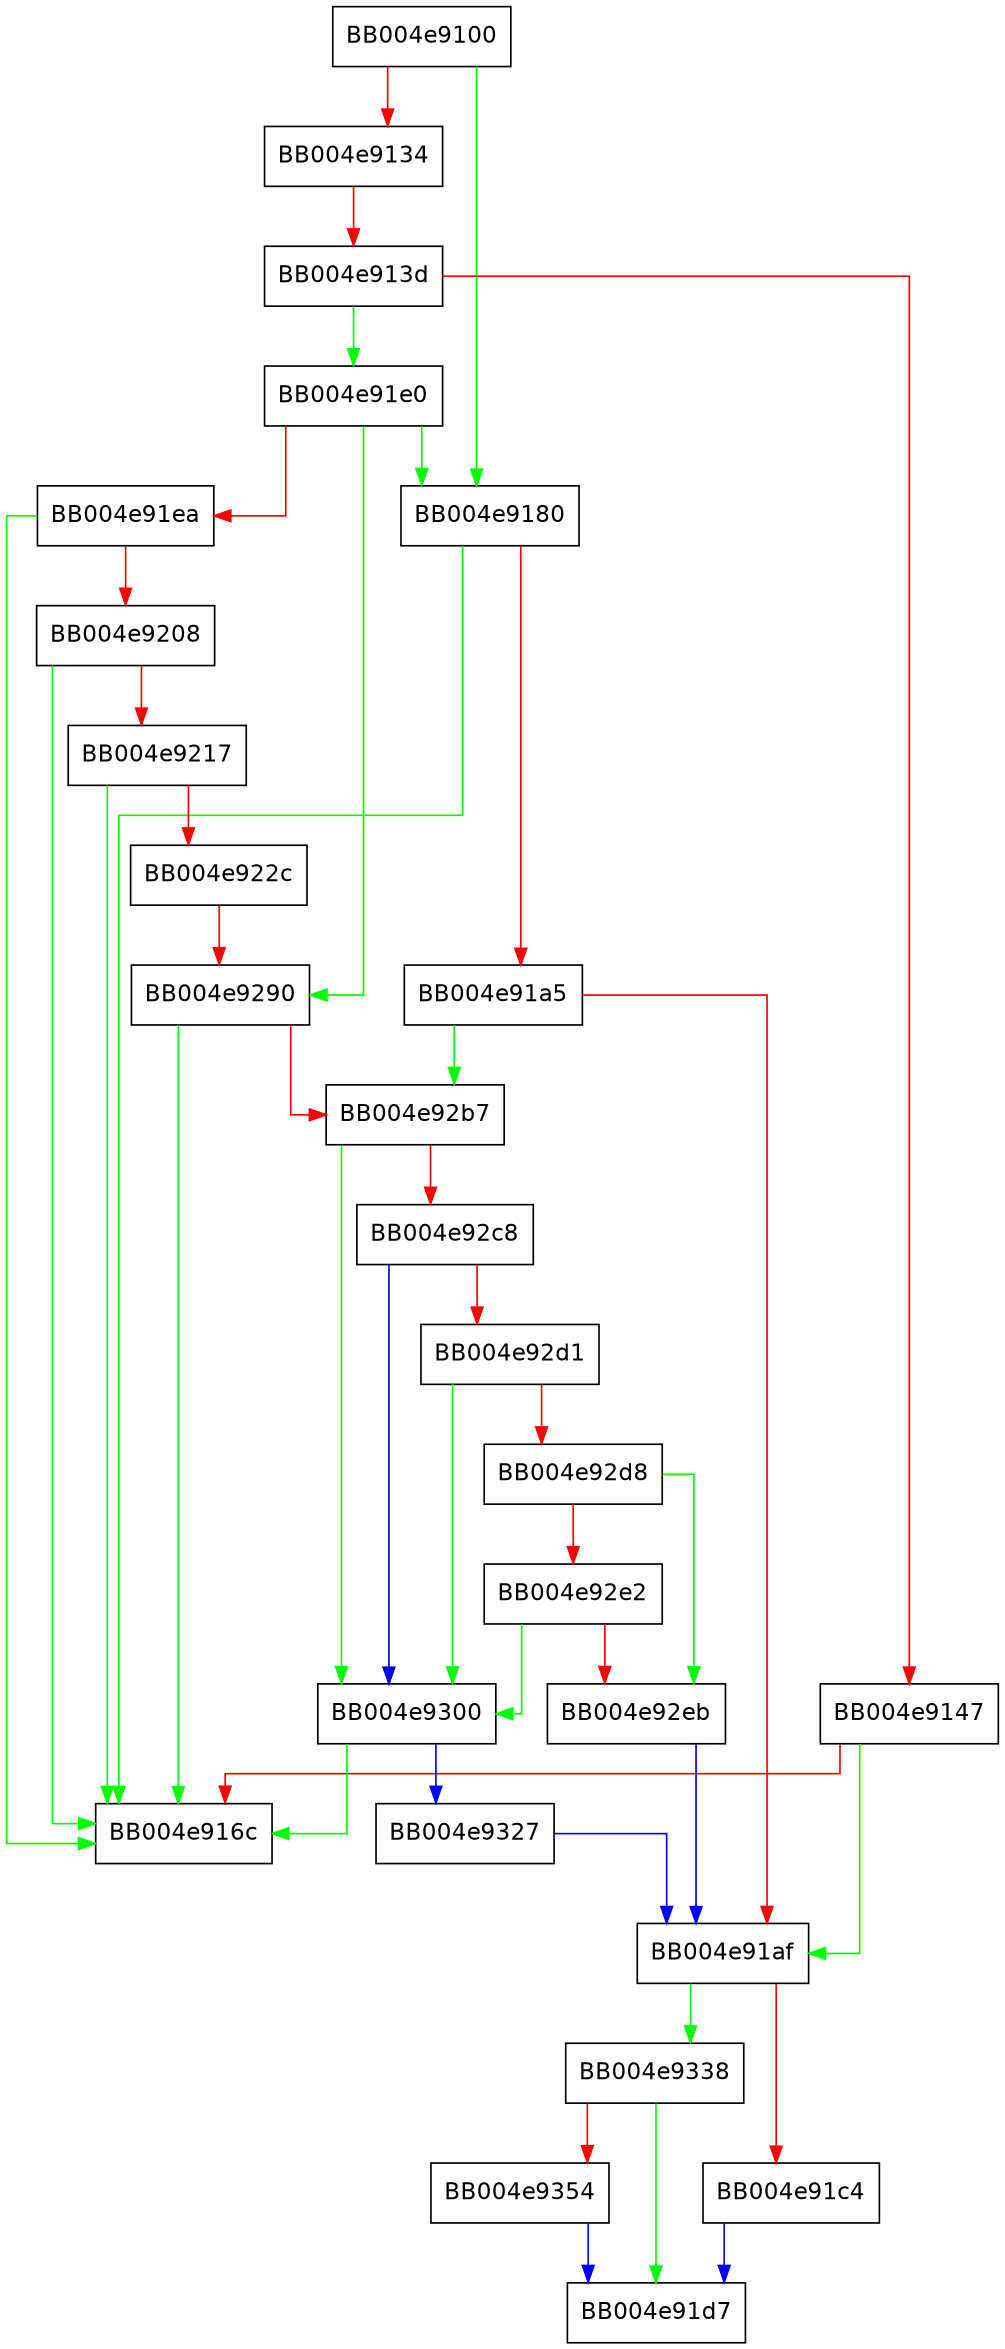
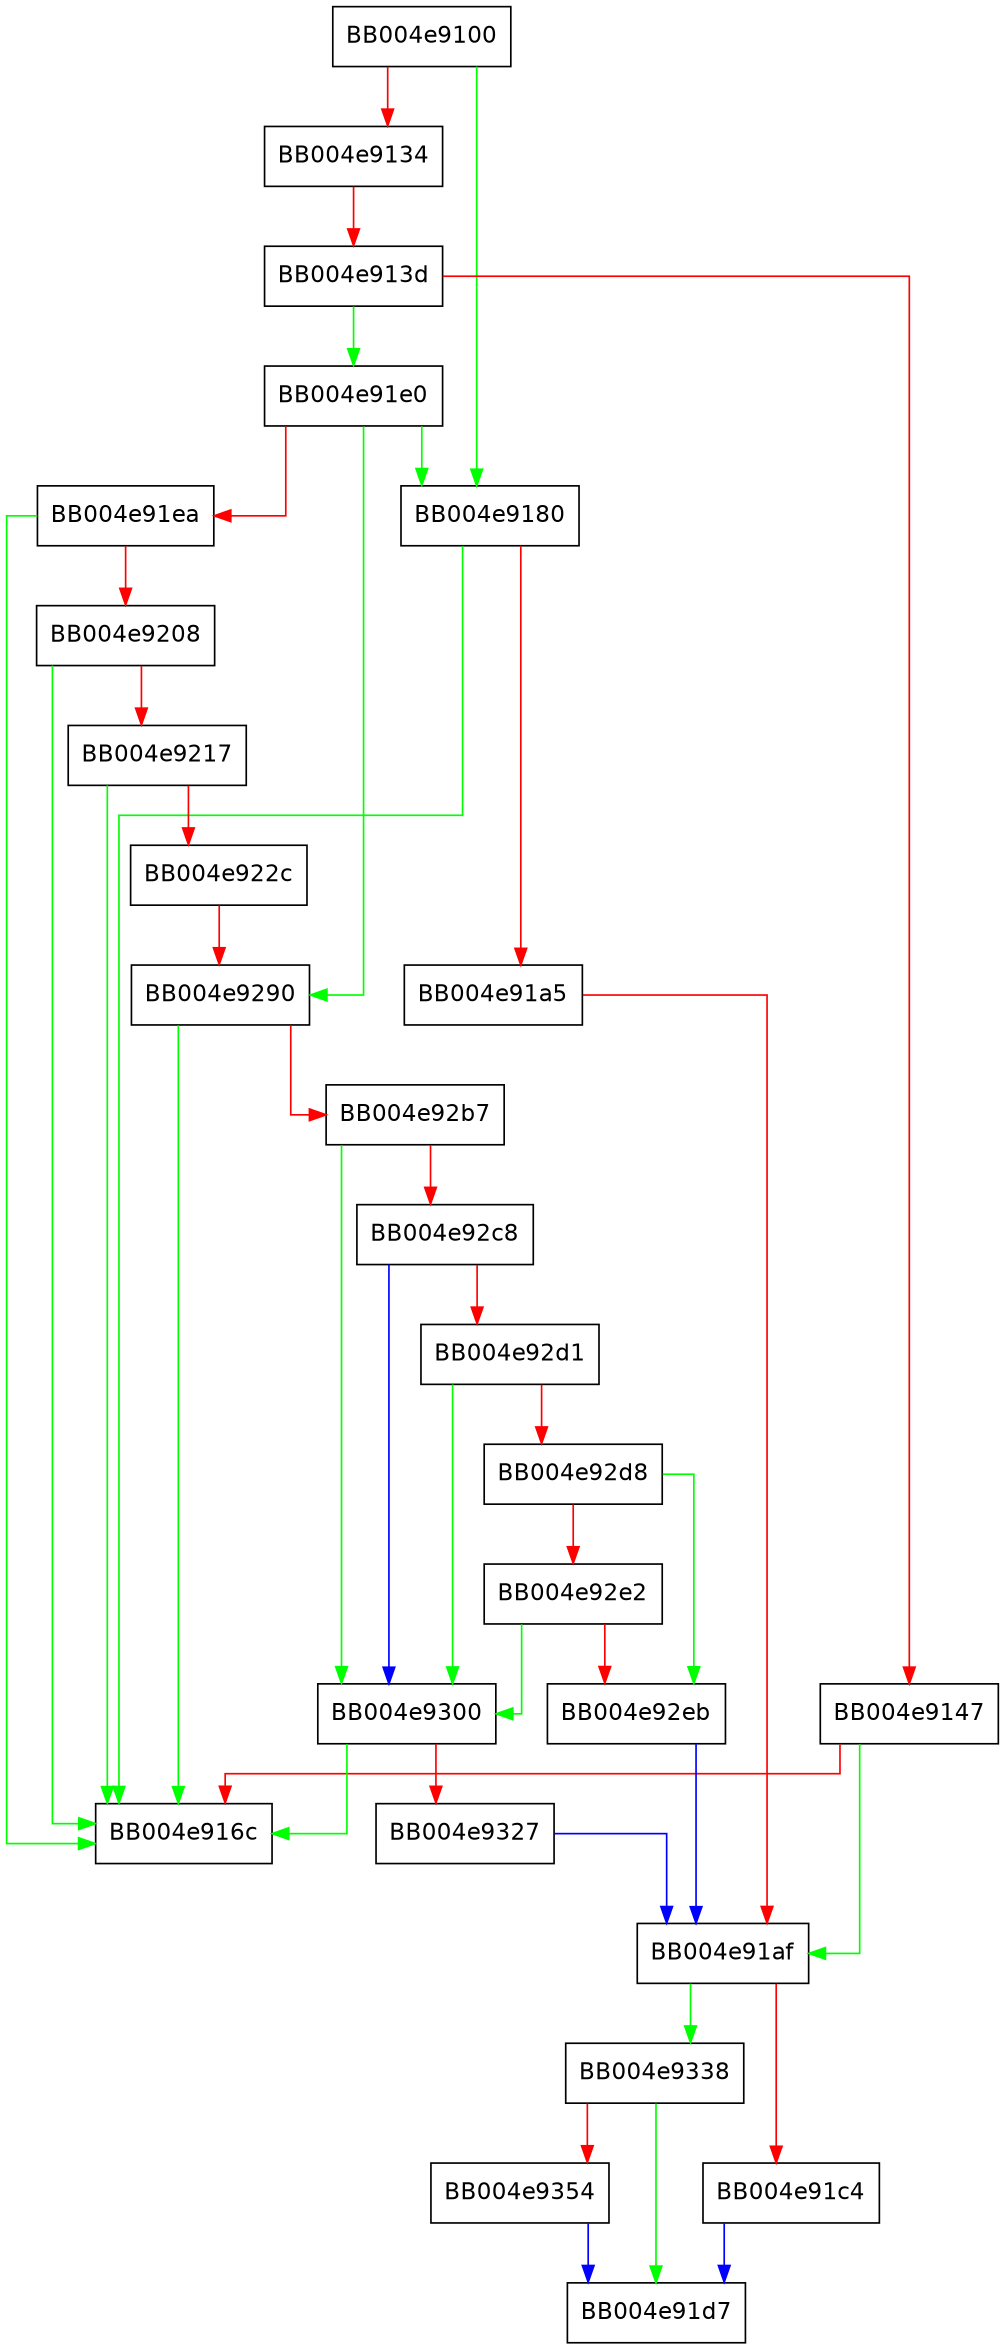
(454, 1046) -> none
(436, 1763) -> (436, 1763)
